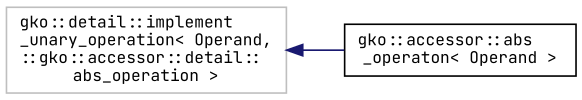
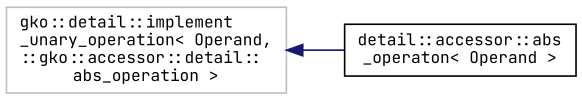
(460, 50) -> (460, 50)
